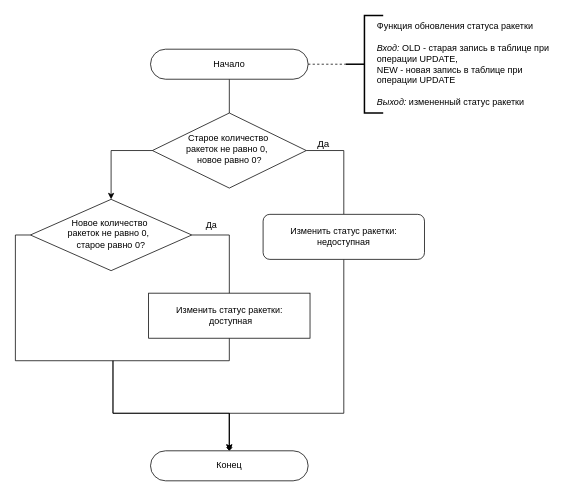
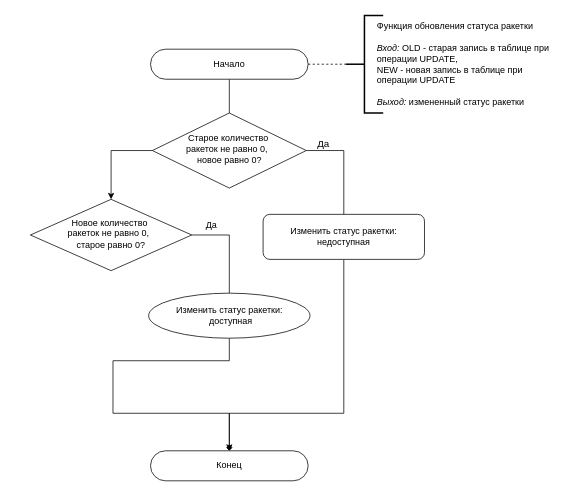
(229, 315) -> (229, 315)
(15, 337) -> none
